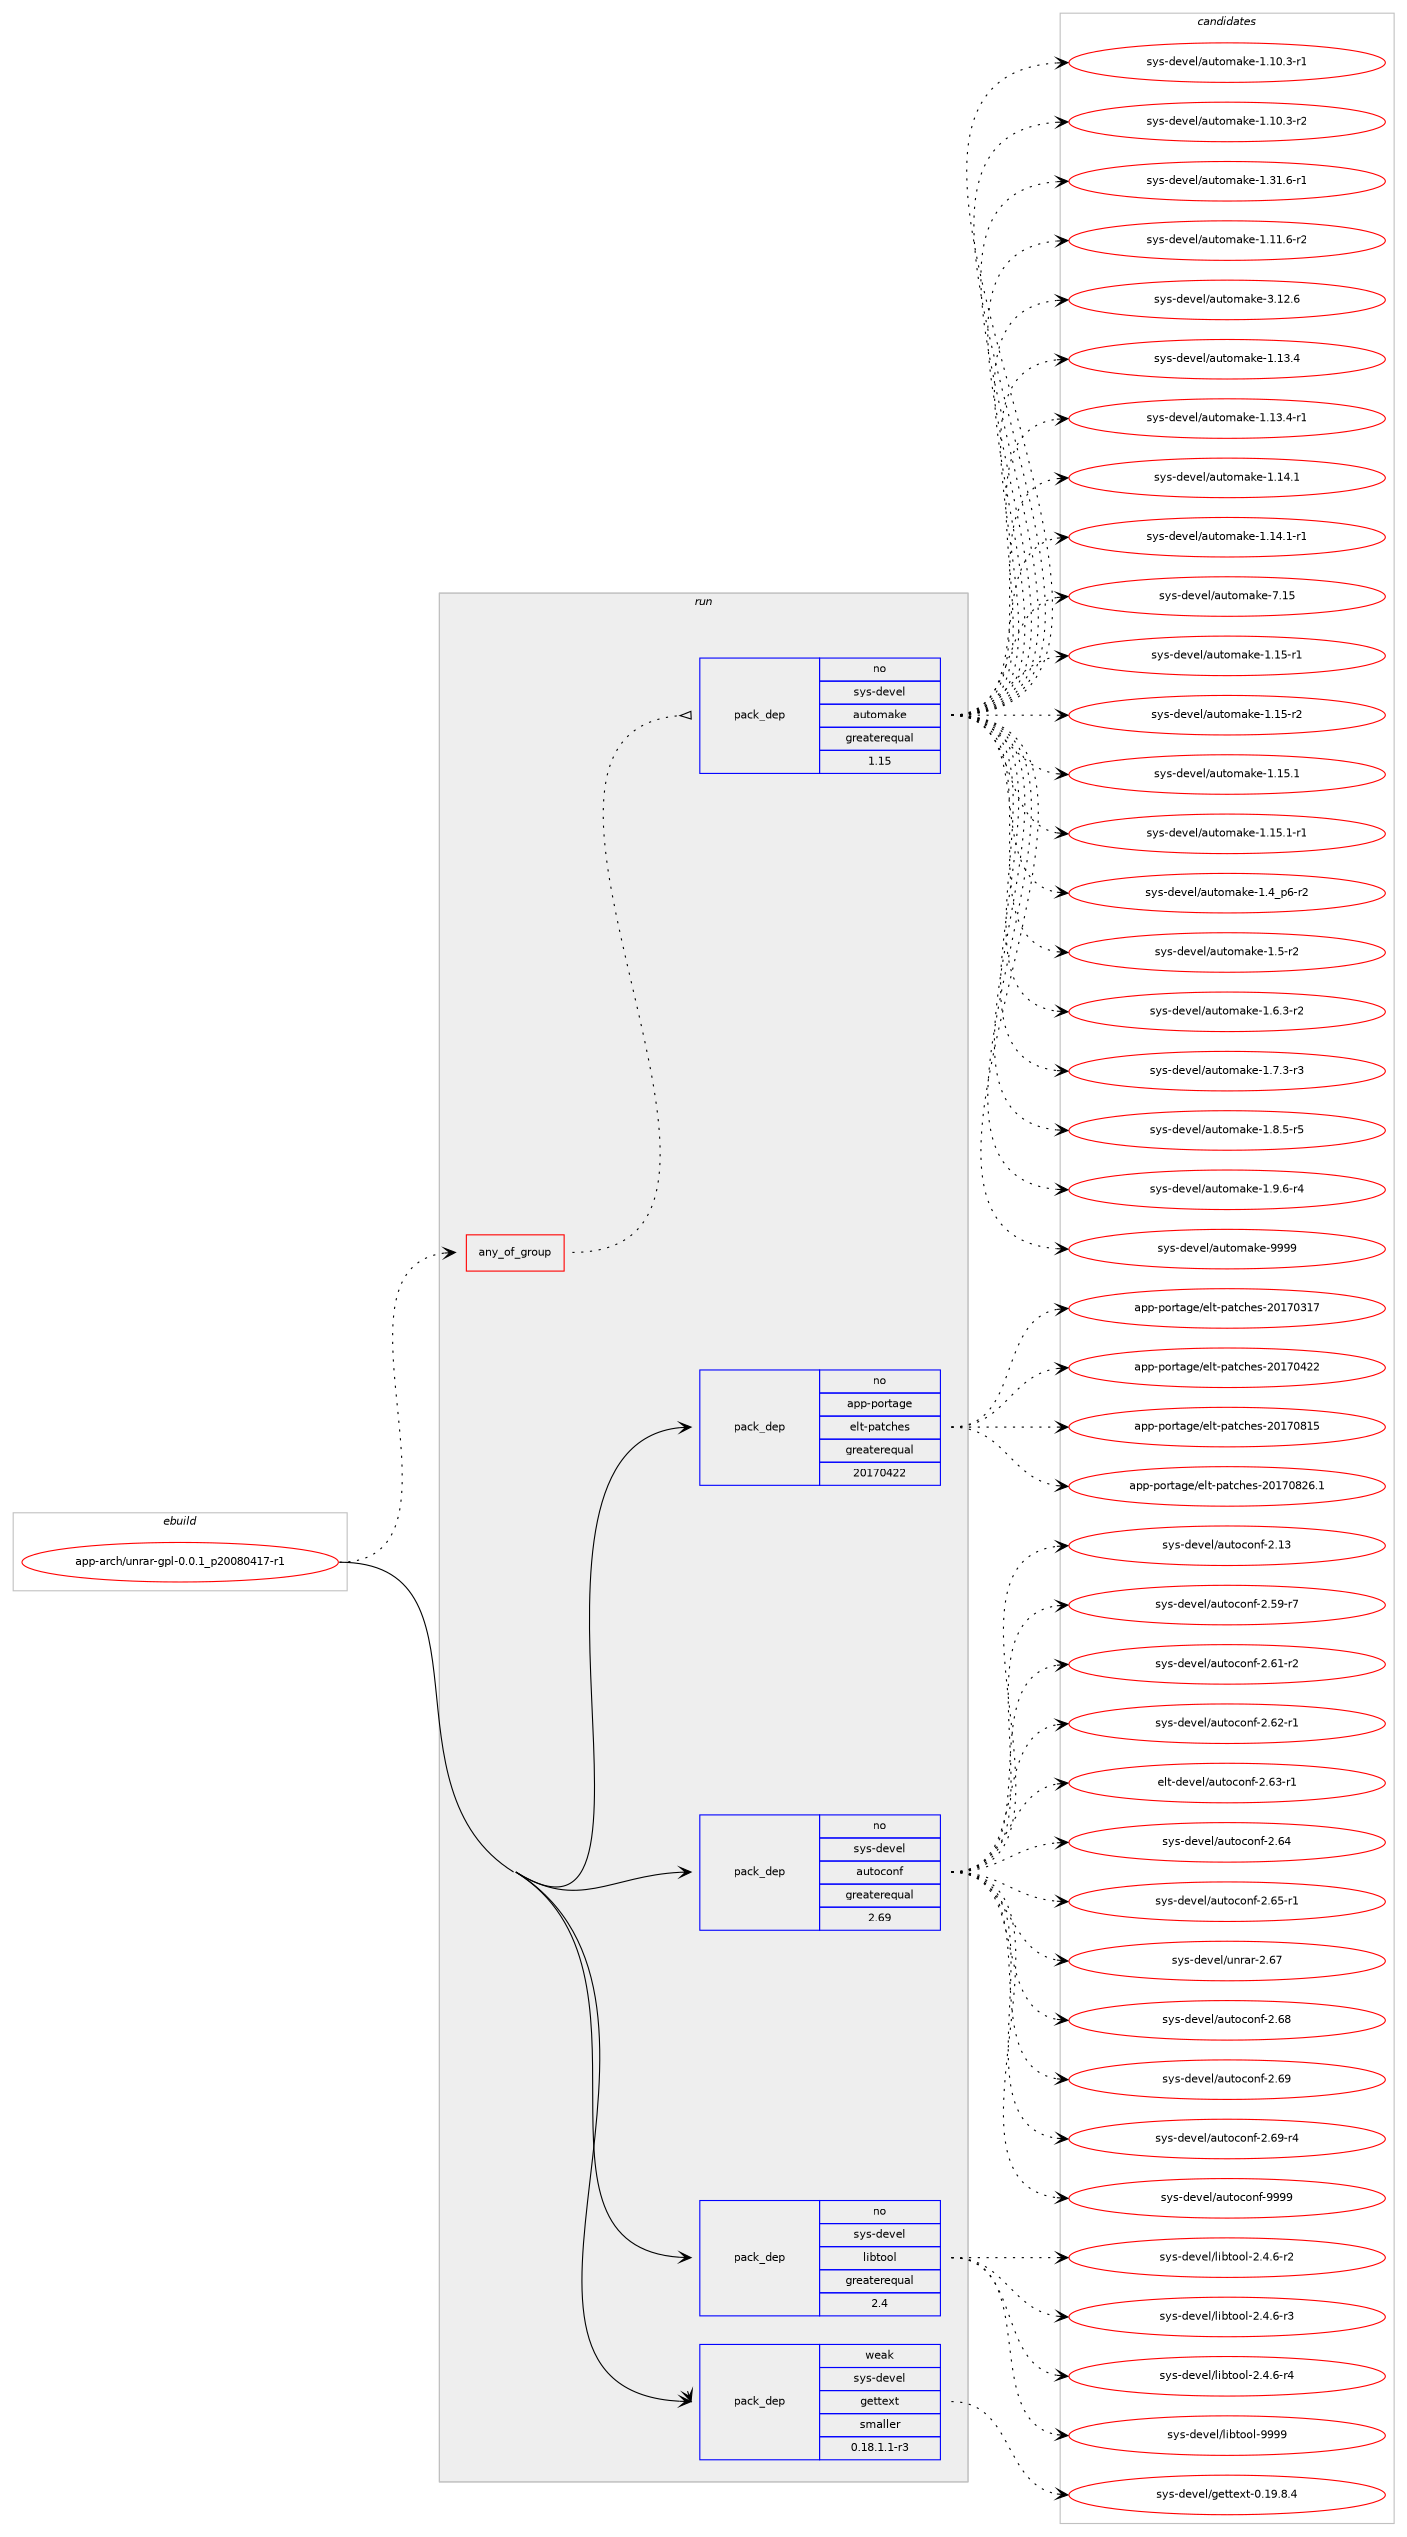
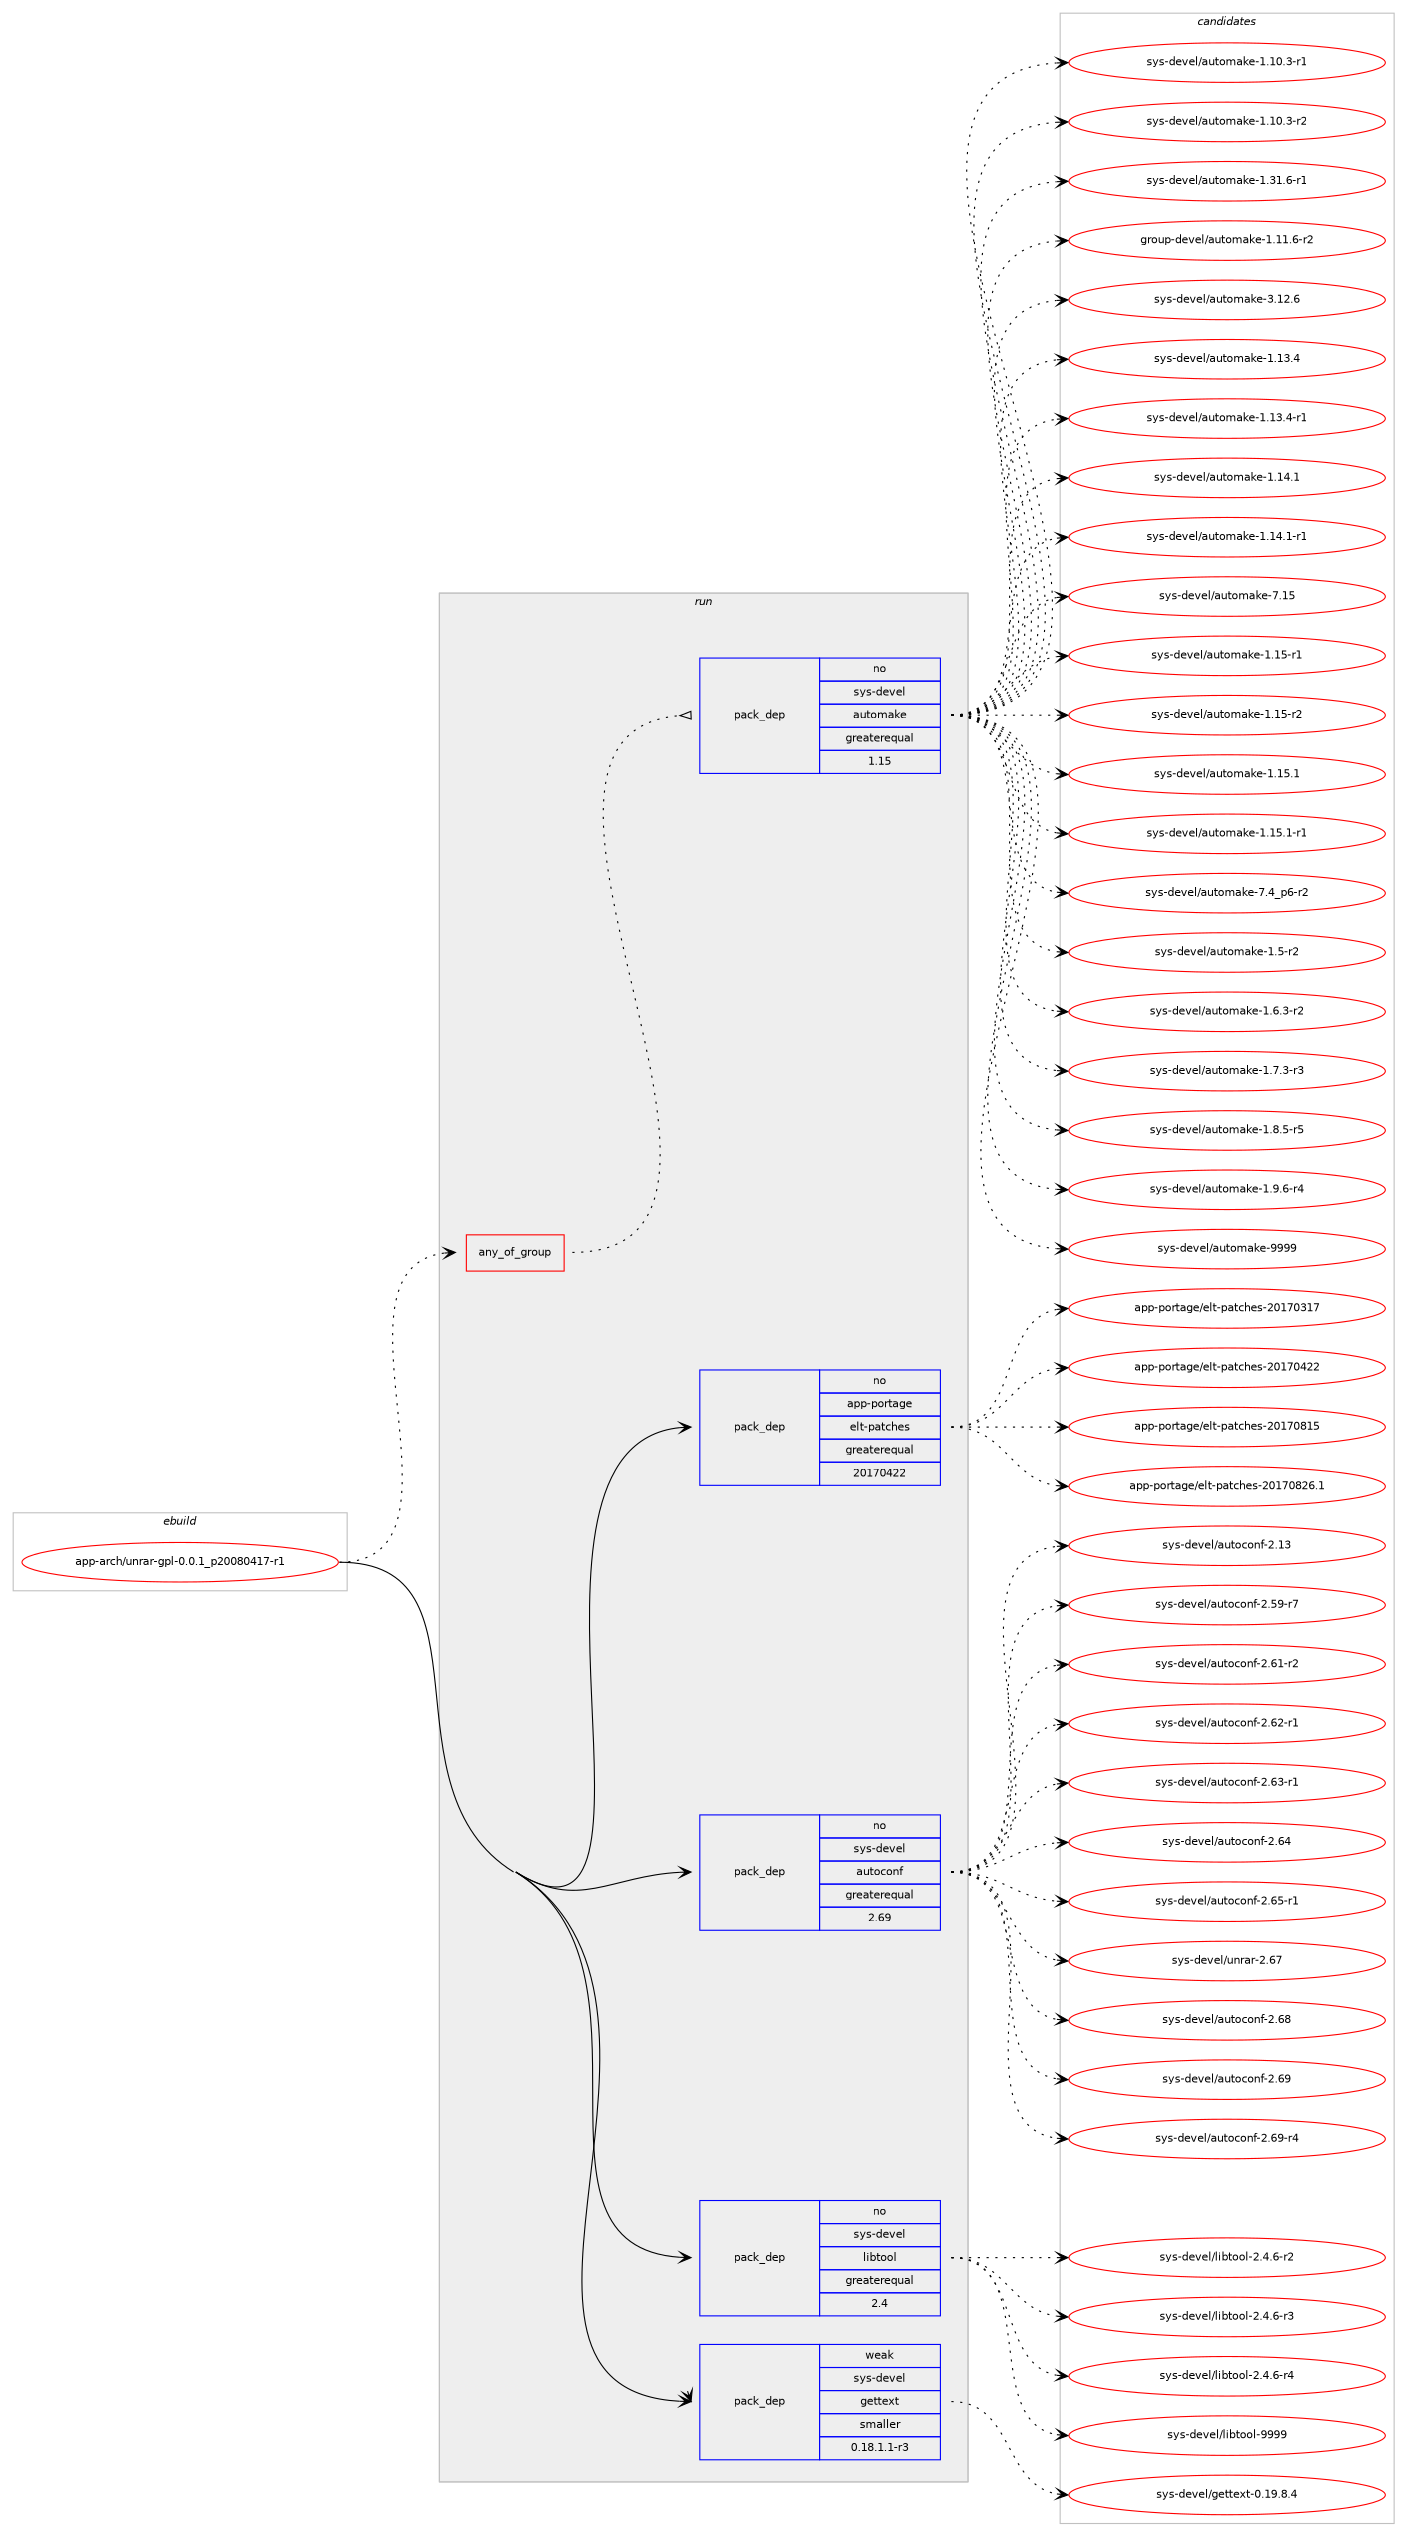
(1227, 241) -> (1227, 241)
(1227, 893) -> (1227, 893)
(1227, 1783) -> (1227, 1783)
(1227, 2198) -> none
